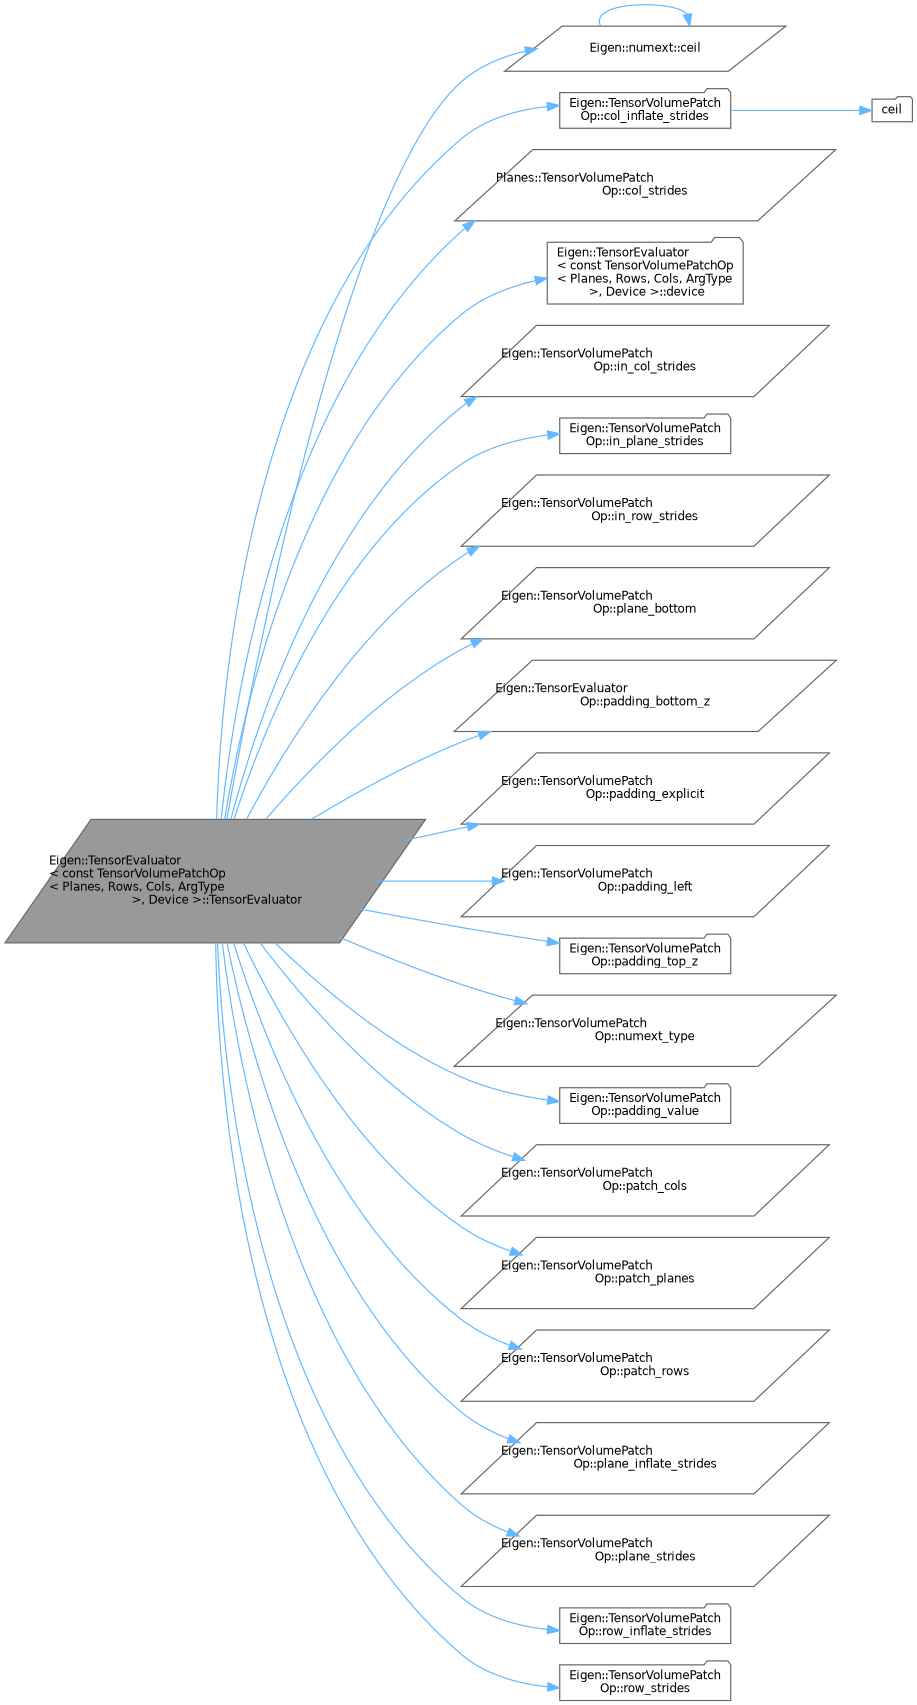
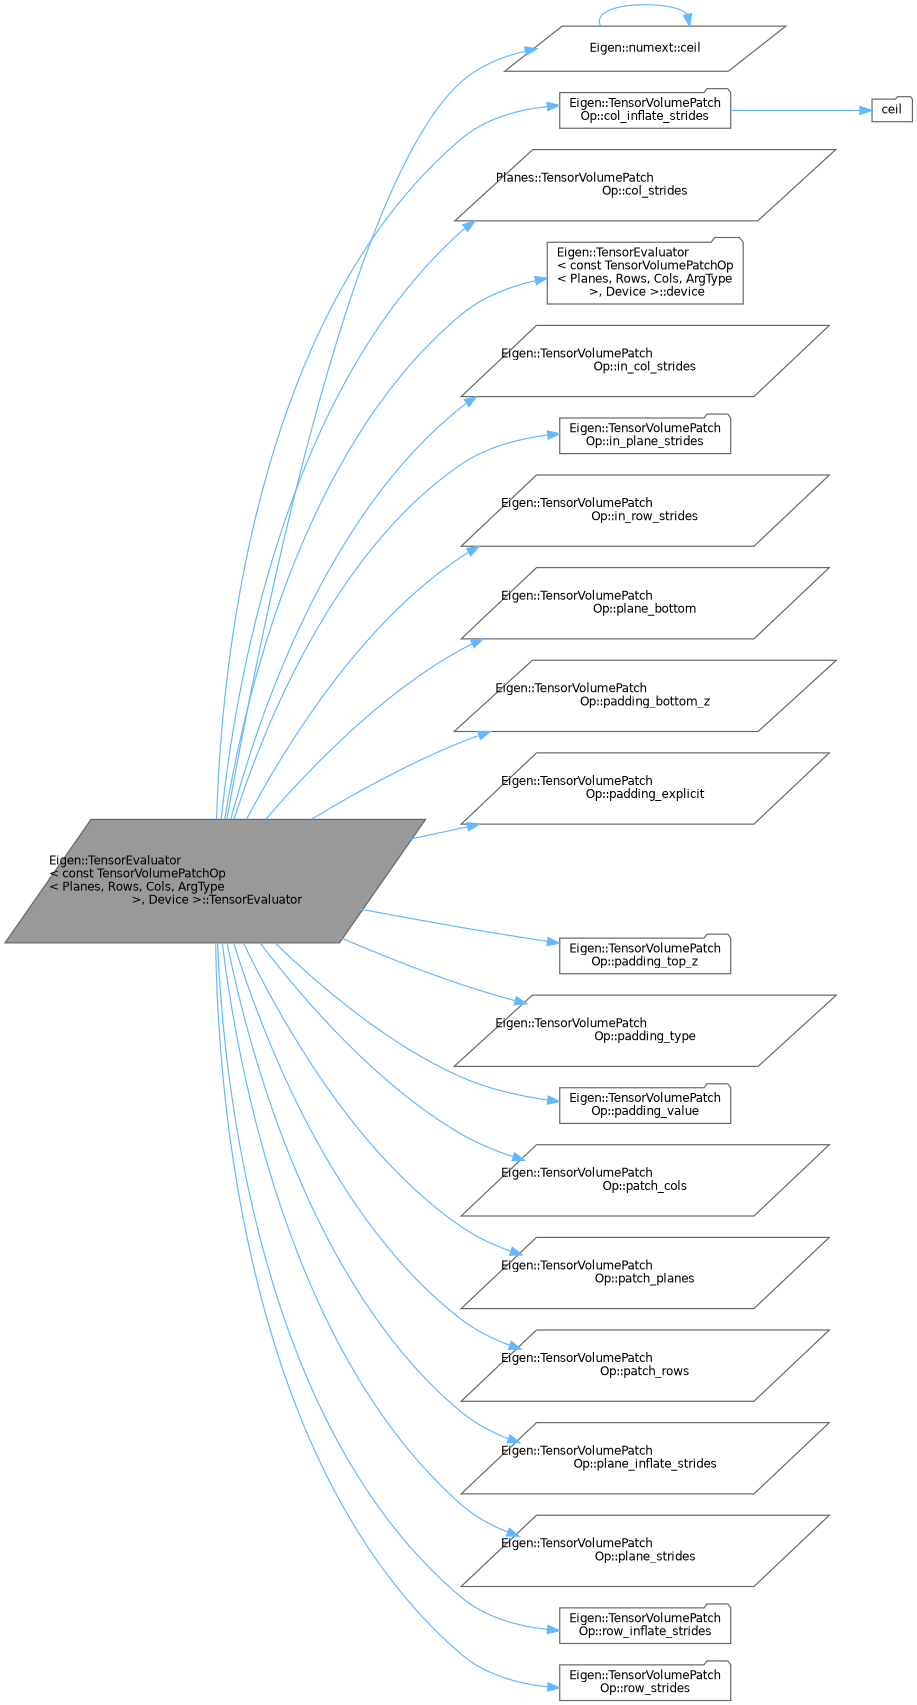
(645, 696) -> (645, 696)
(645, 881) -> none
(645, 1031) -> (645, 1031)
